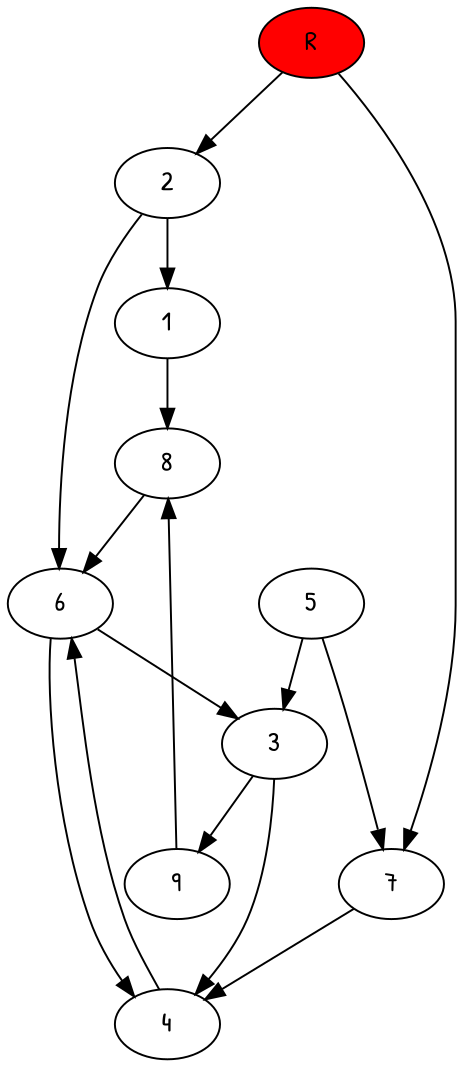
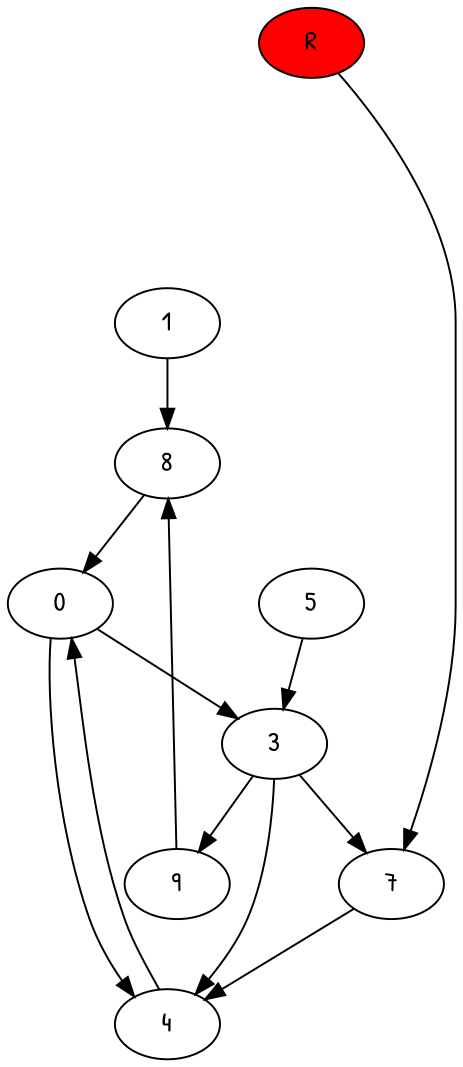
(167, 183) -> none
(60, 604) -> (60, 604)
(352, 733) -> (327, 807)
